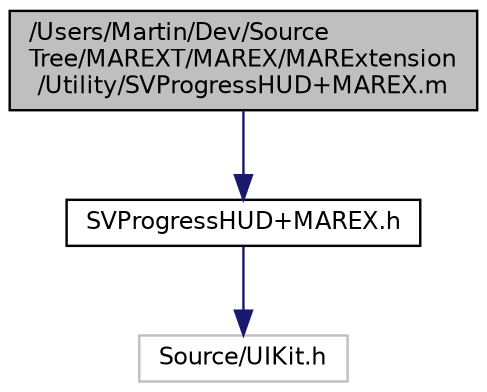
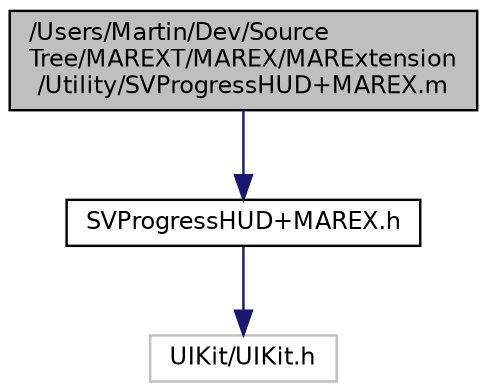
(243, 358) -> (243, 358)
